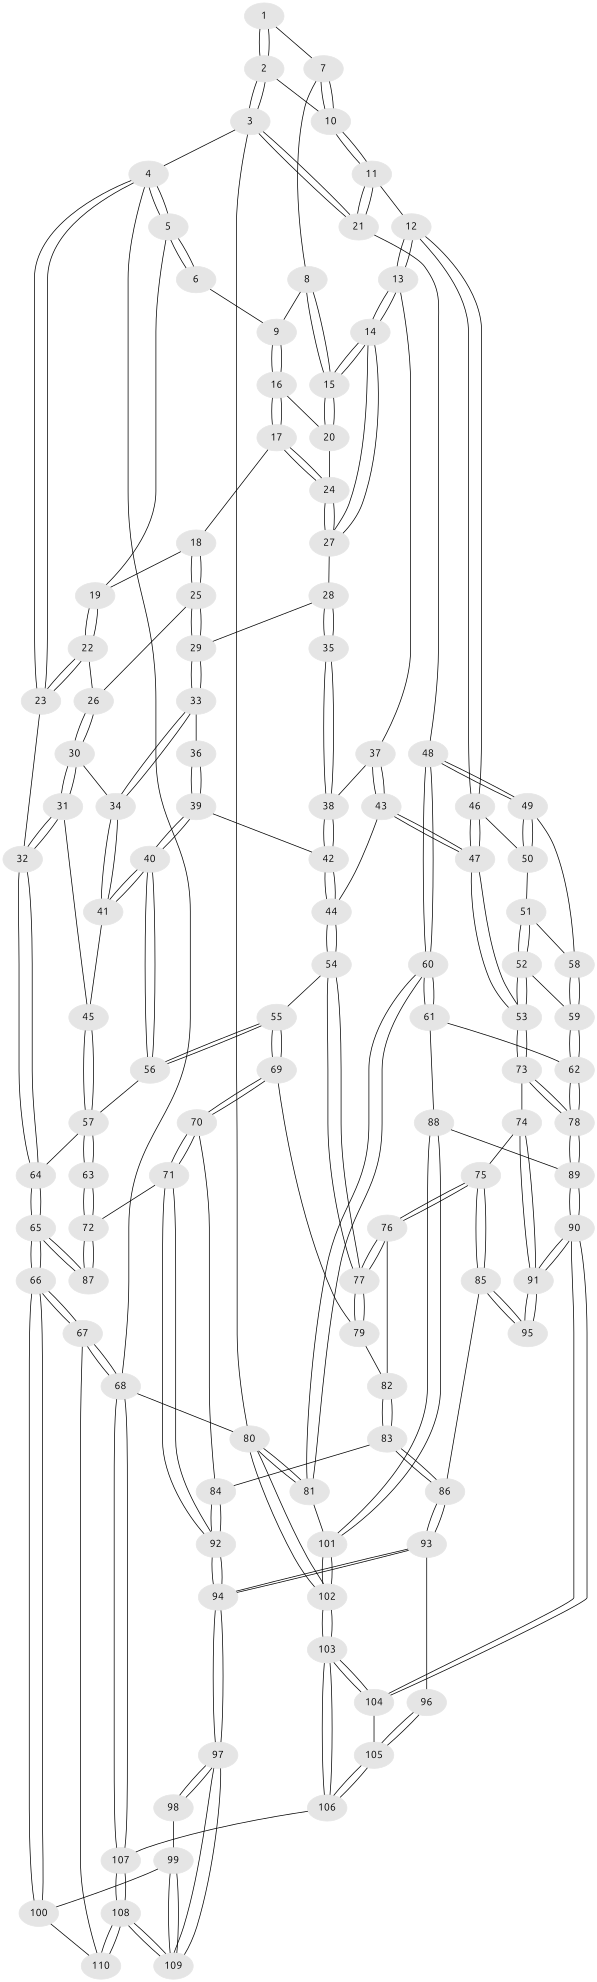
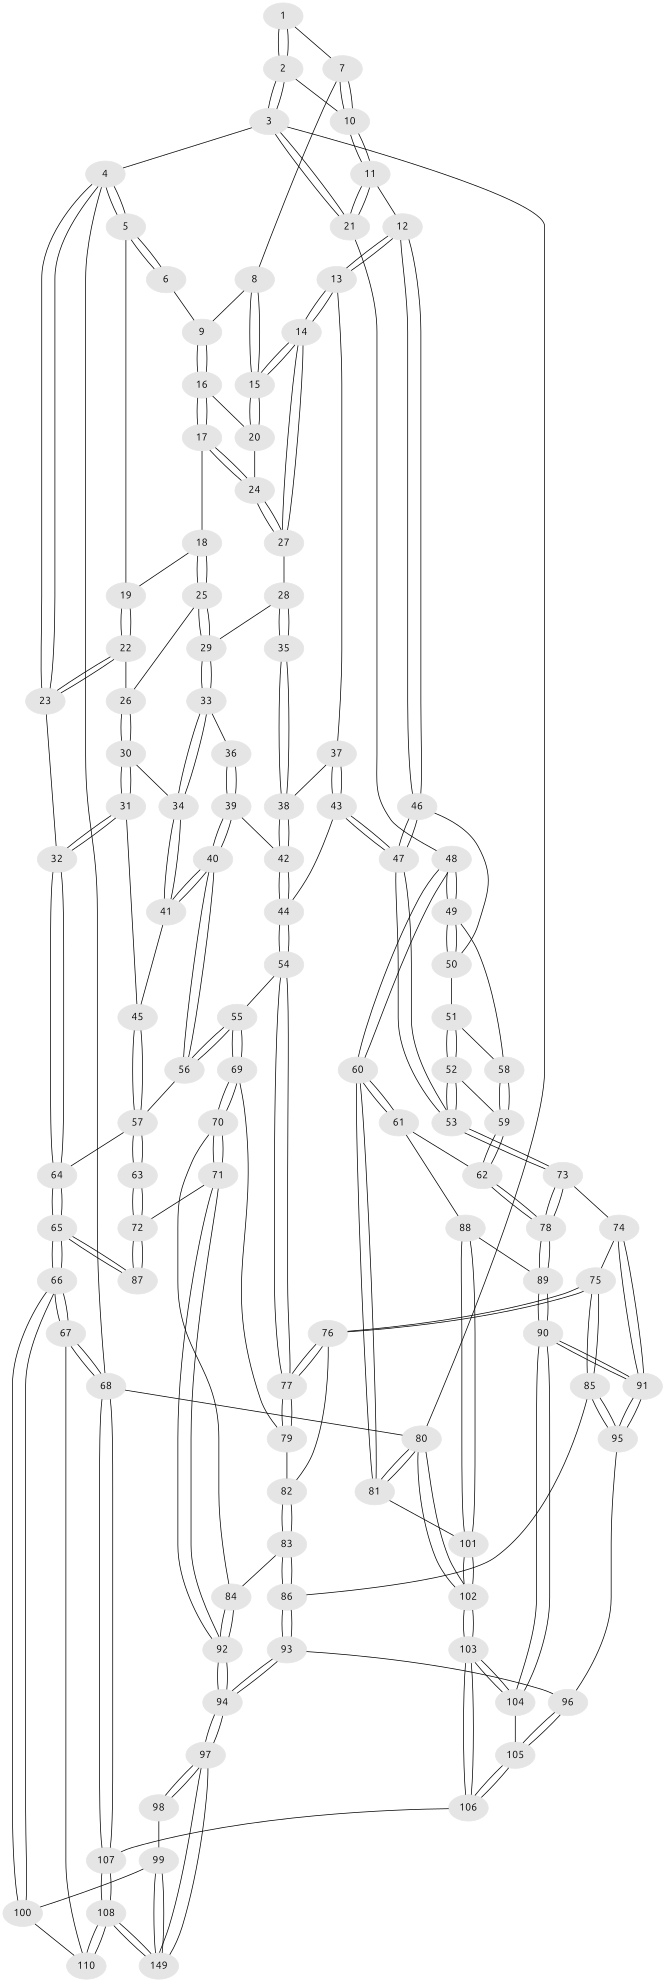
none -> (611, 1575)
(173, 1966) -> (159, 1966)
